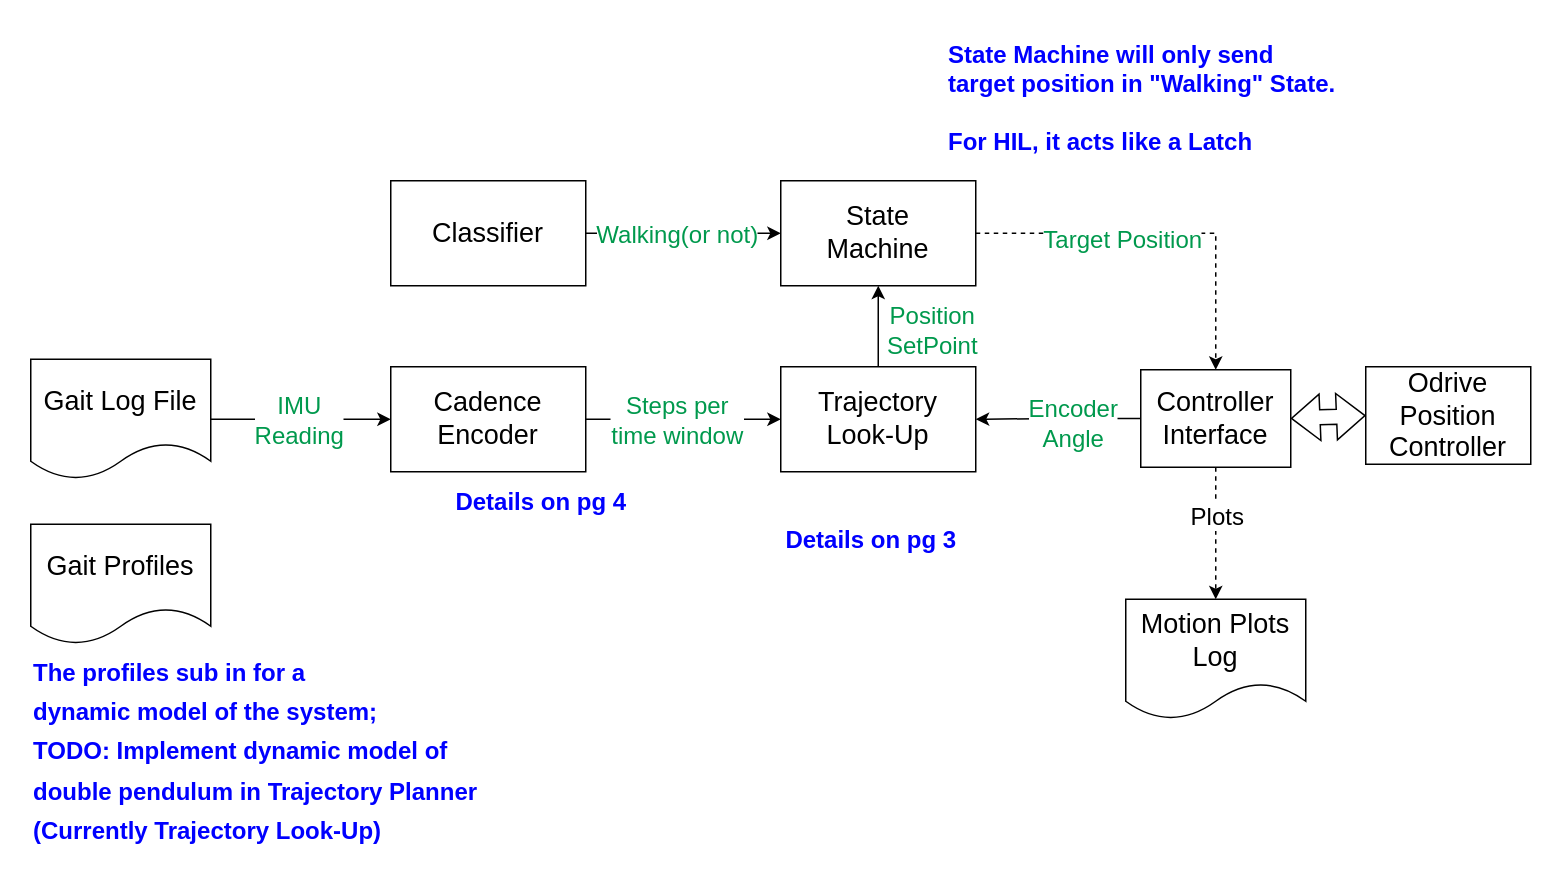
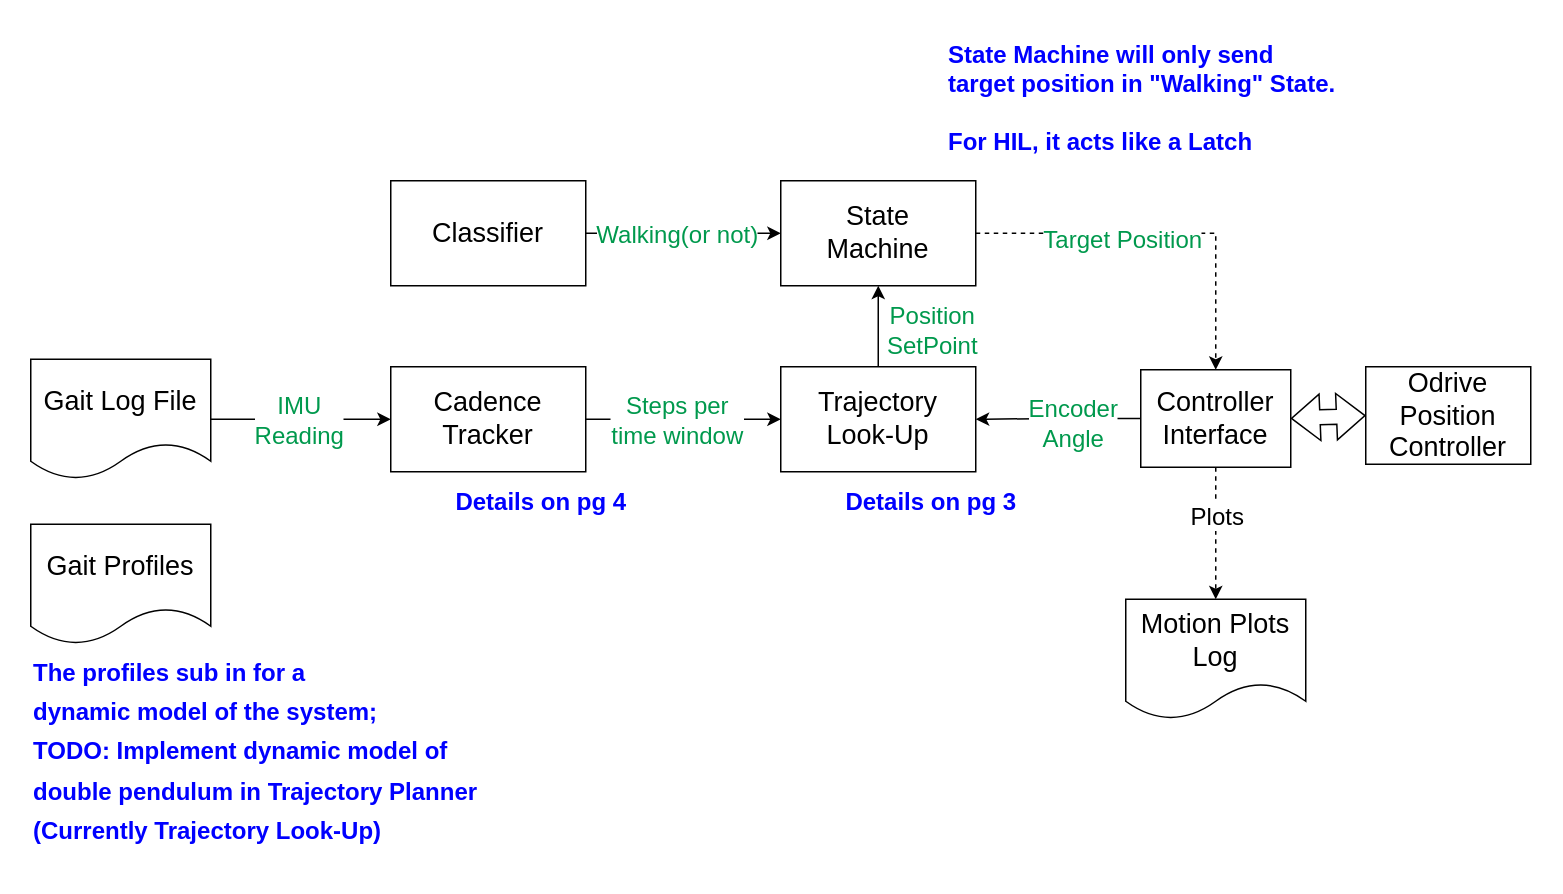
(488, 419) -> (488, 419)
(871, 539) -> (931, 502)
